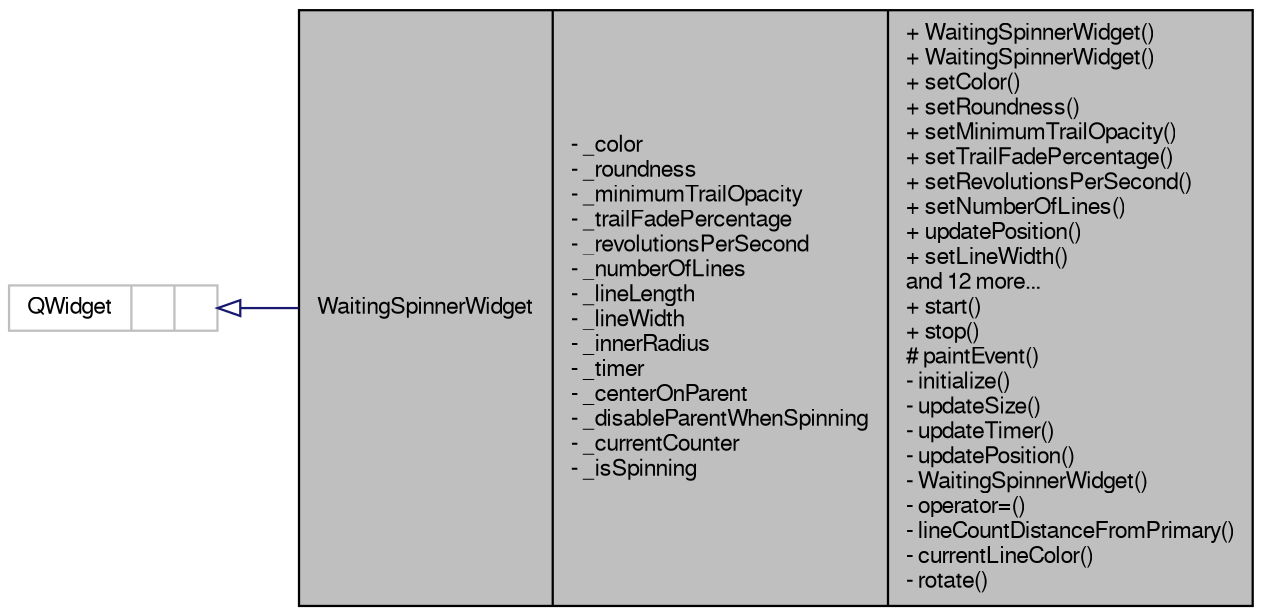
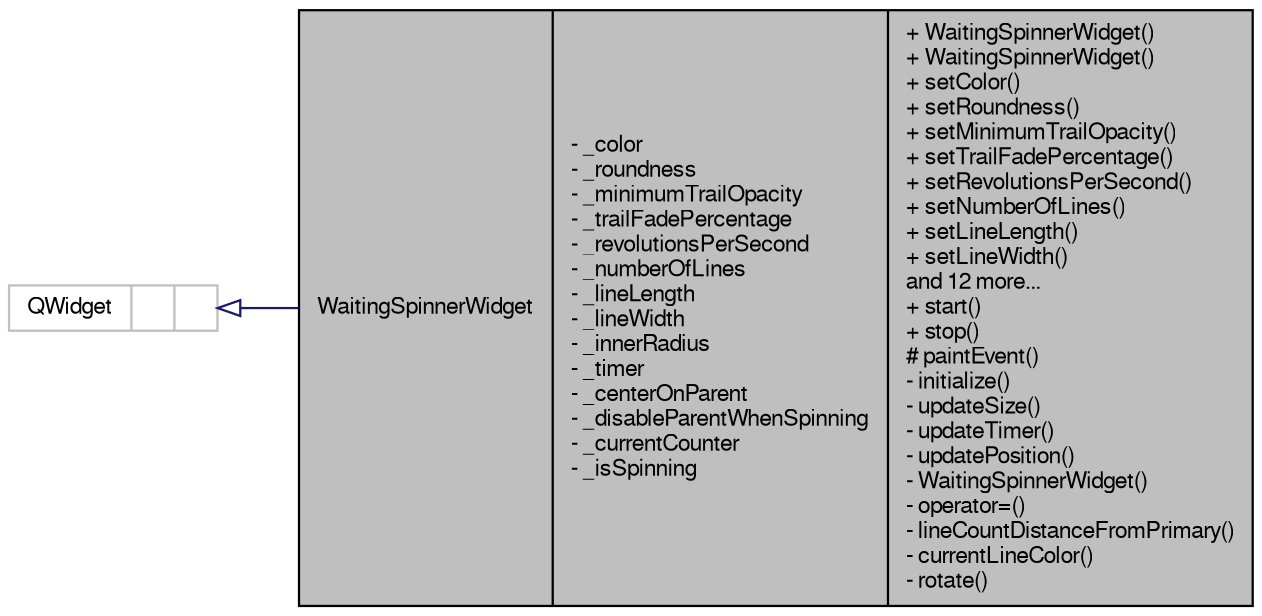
(994, 232) -> (992, 232)
